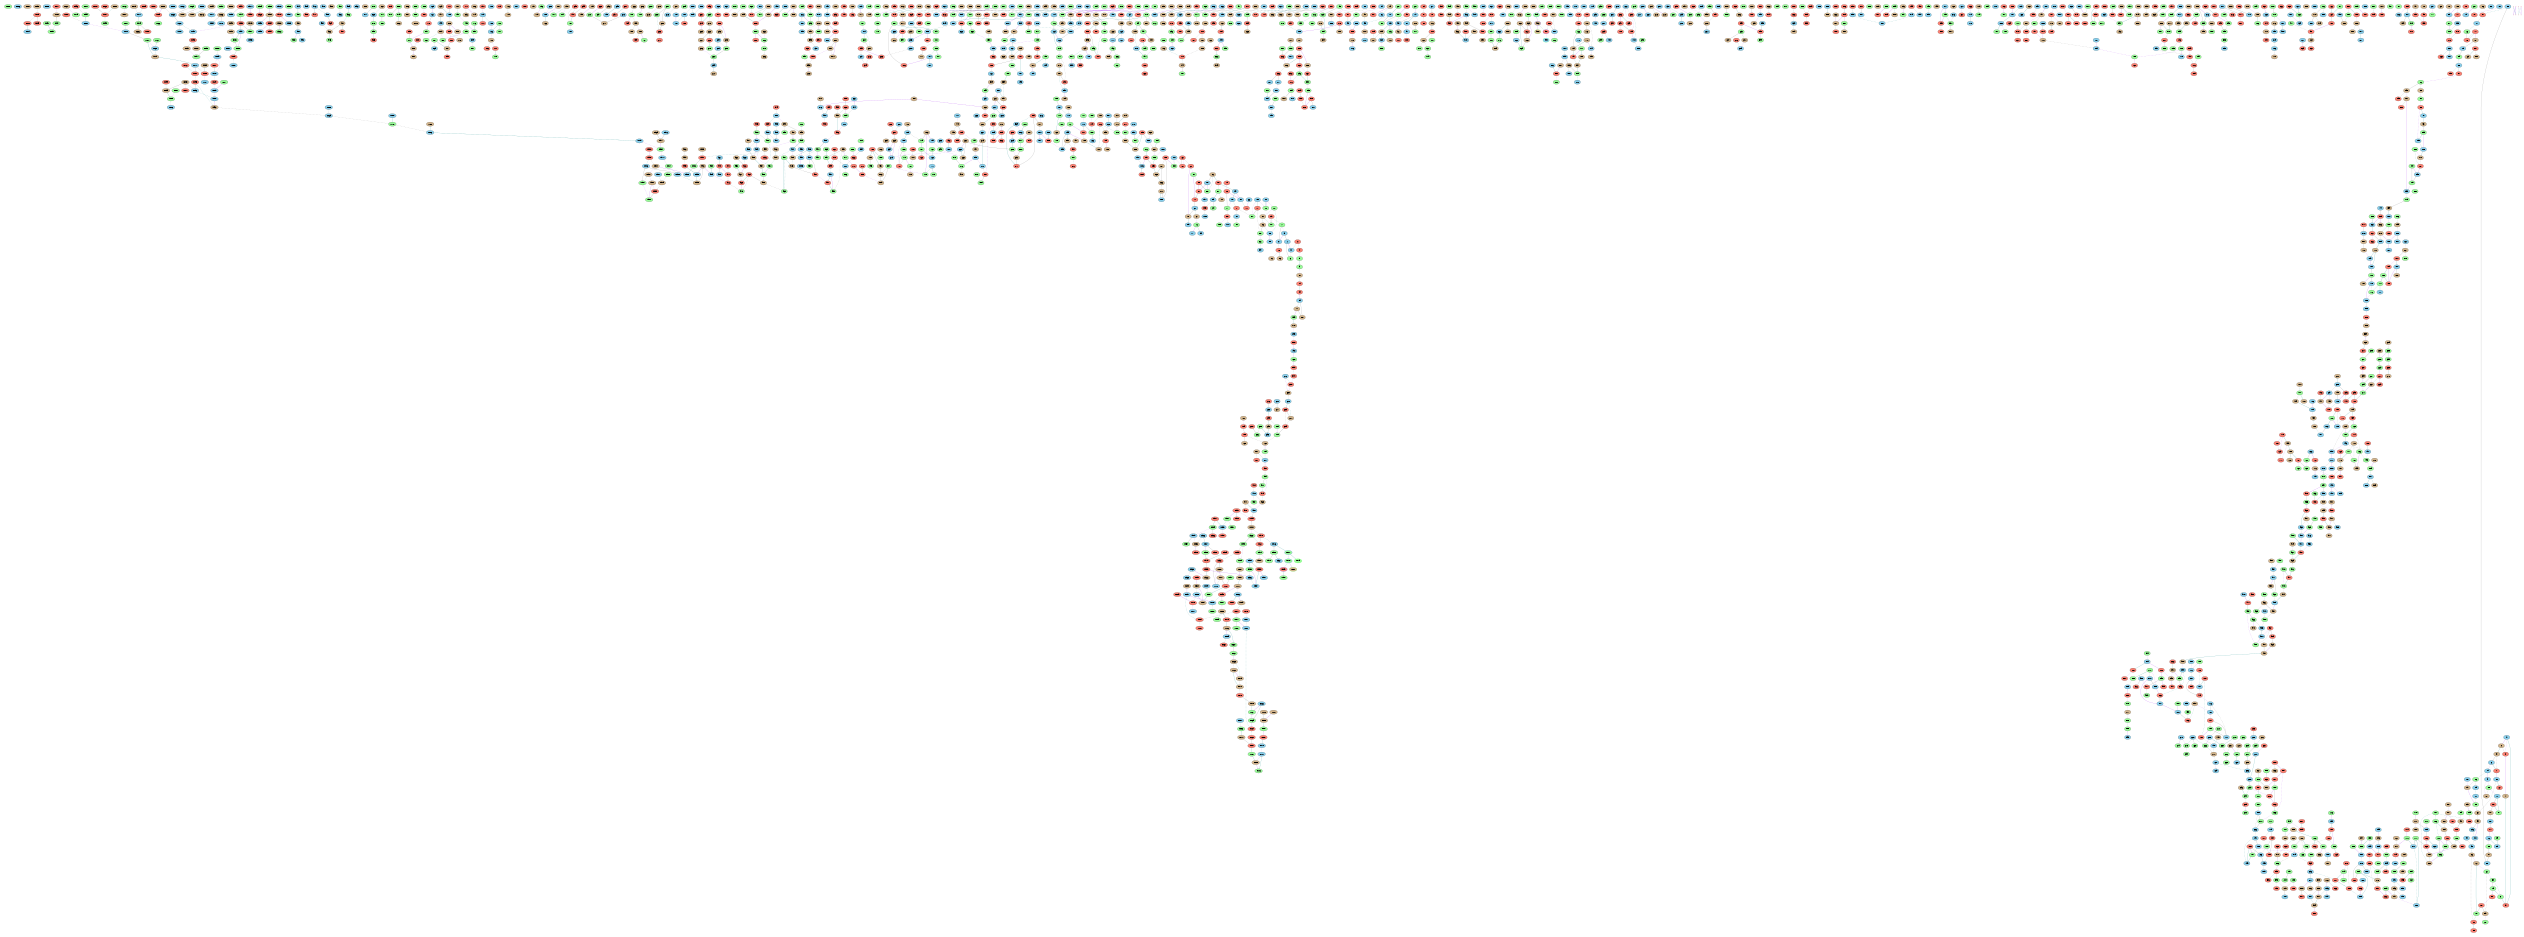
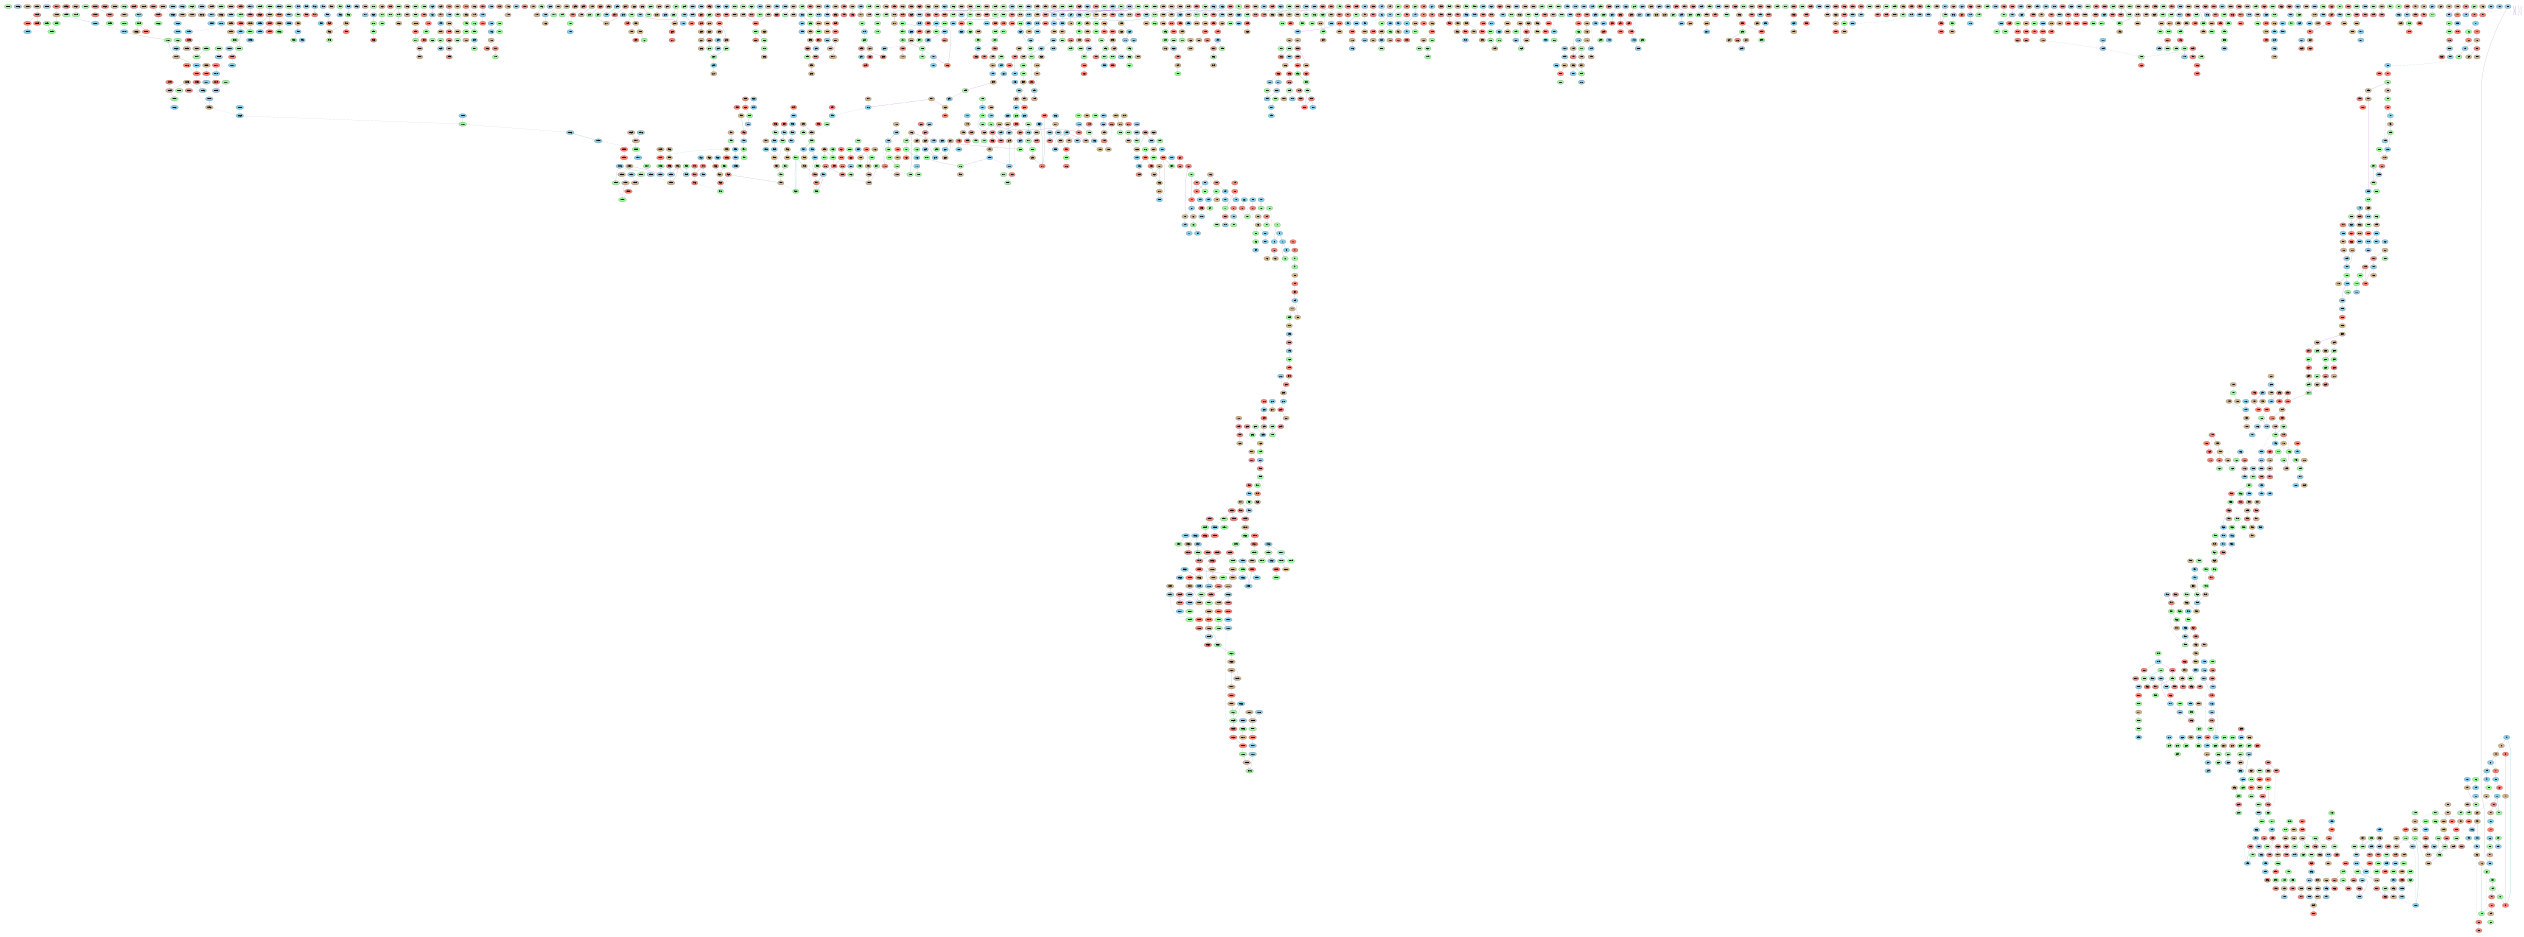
(430, 124) -> none
(1264, 712) -> (1259, 712)
